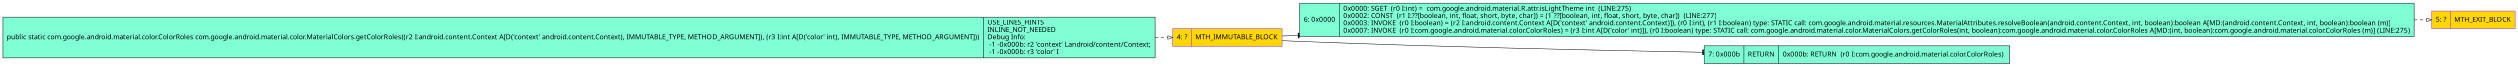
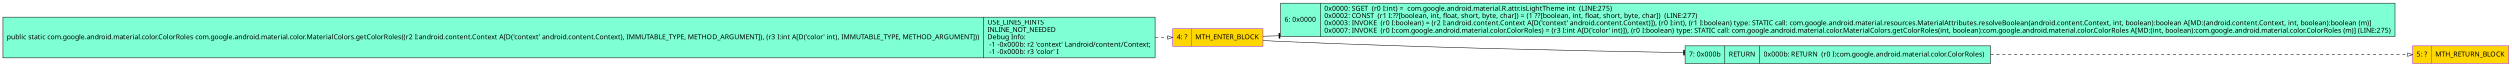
(2421, 20) -> (2199, 55)
(2483, 20) -> (2470, 54)
(1237, 37) -> (1227, 37)
